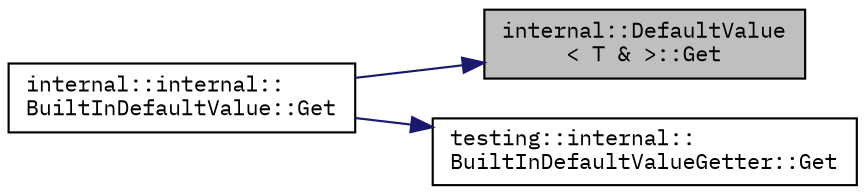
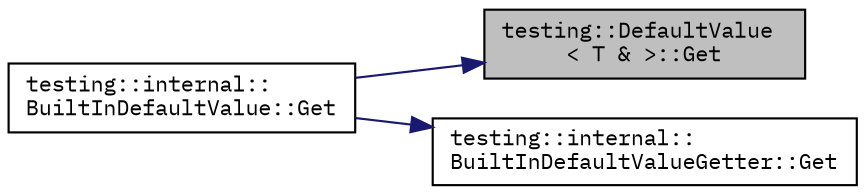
(645, 44) -> (645, 44)
(182, 98) -> (182, 98)
